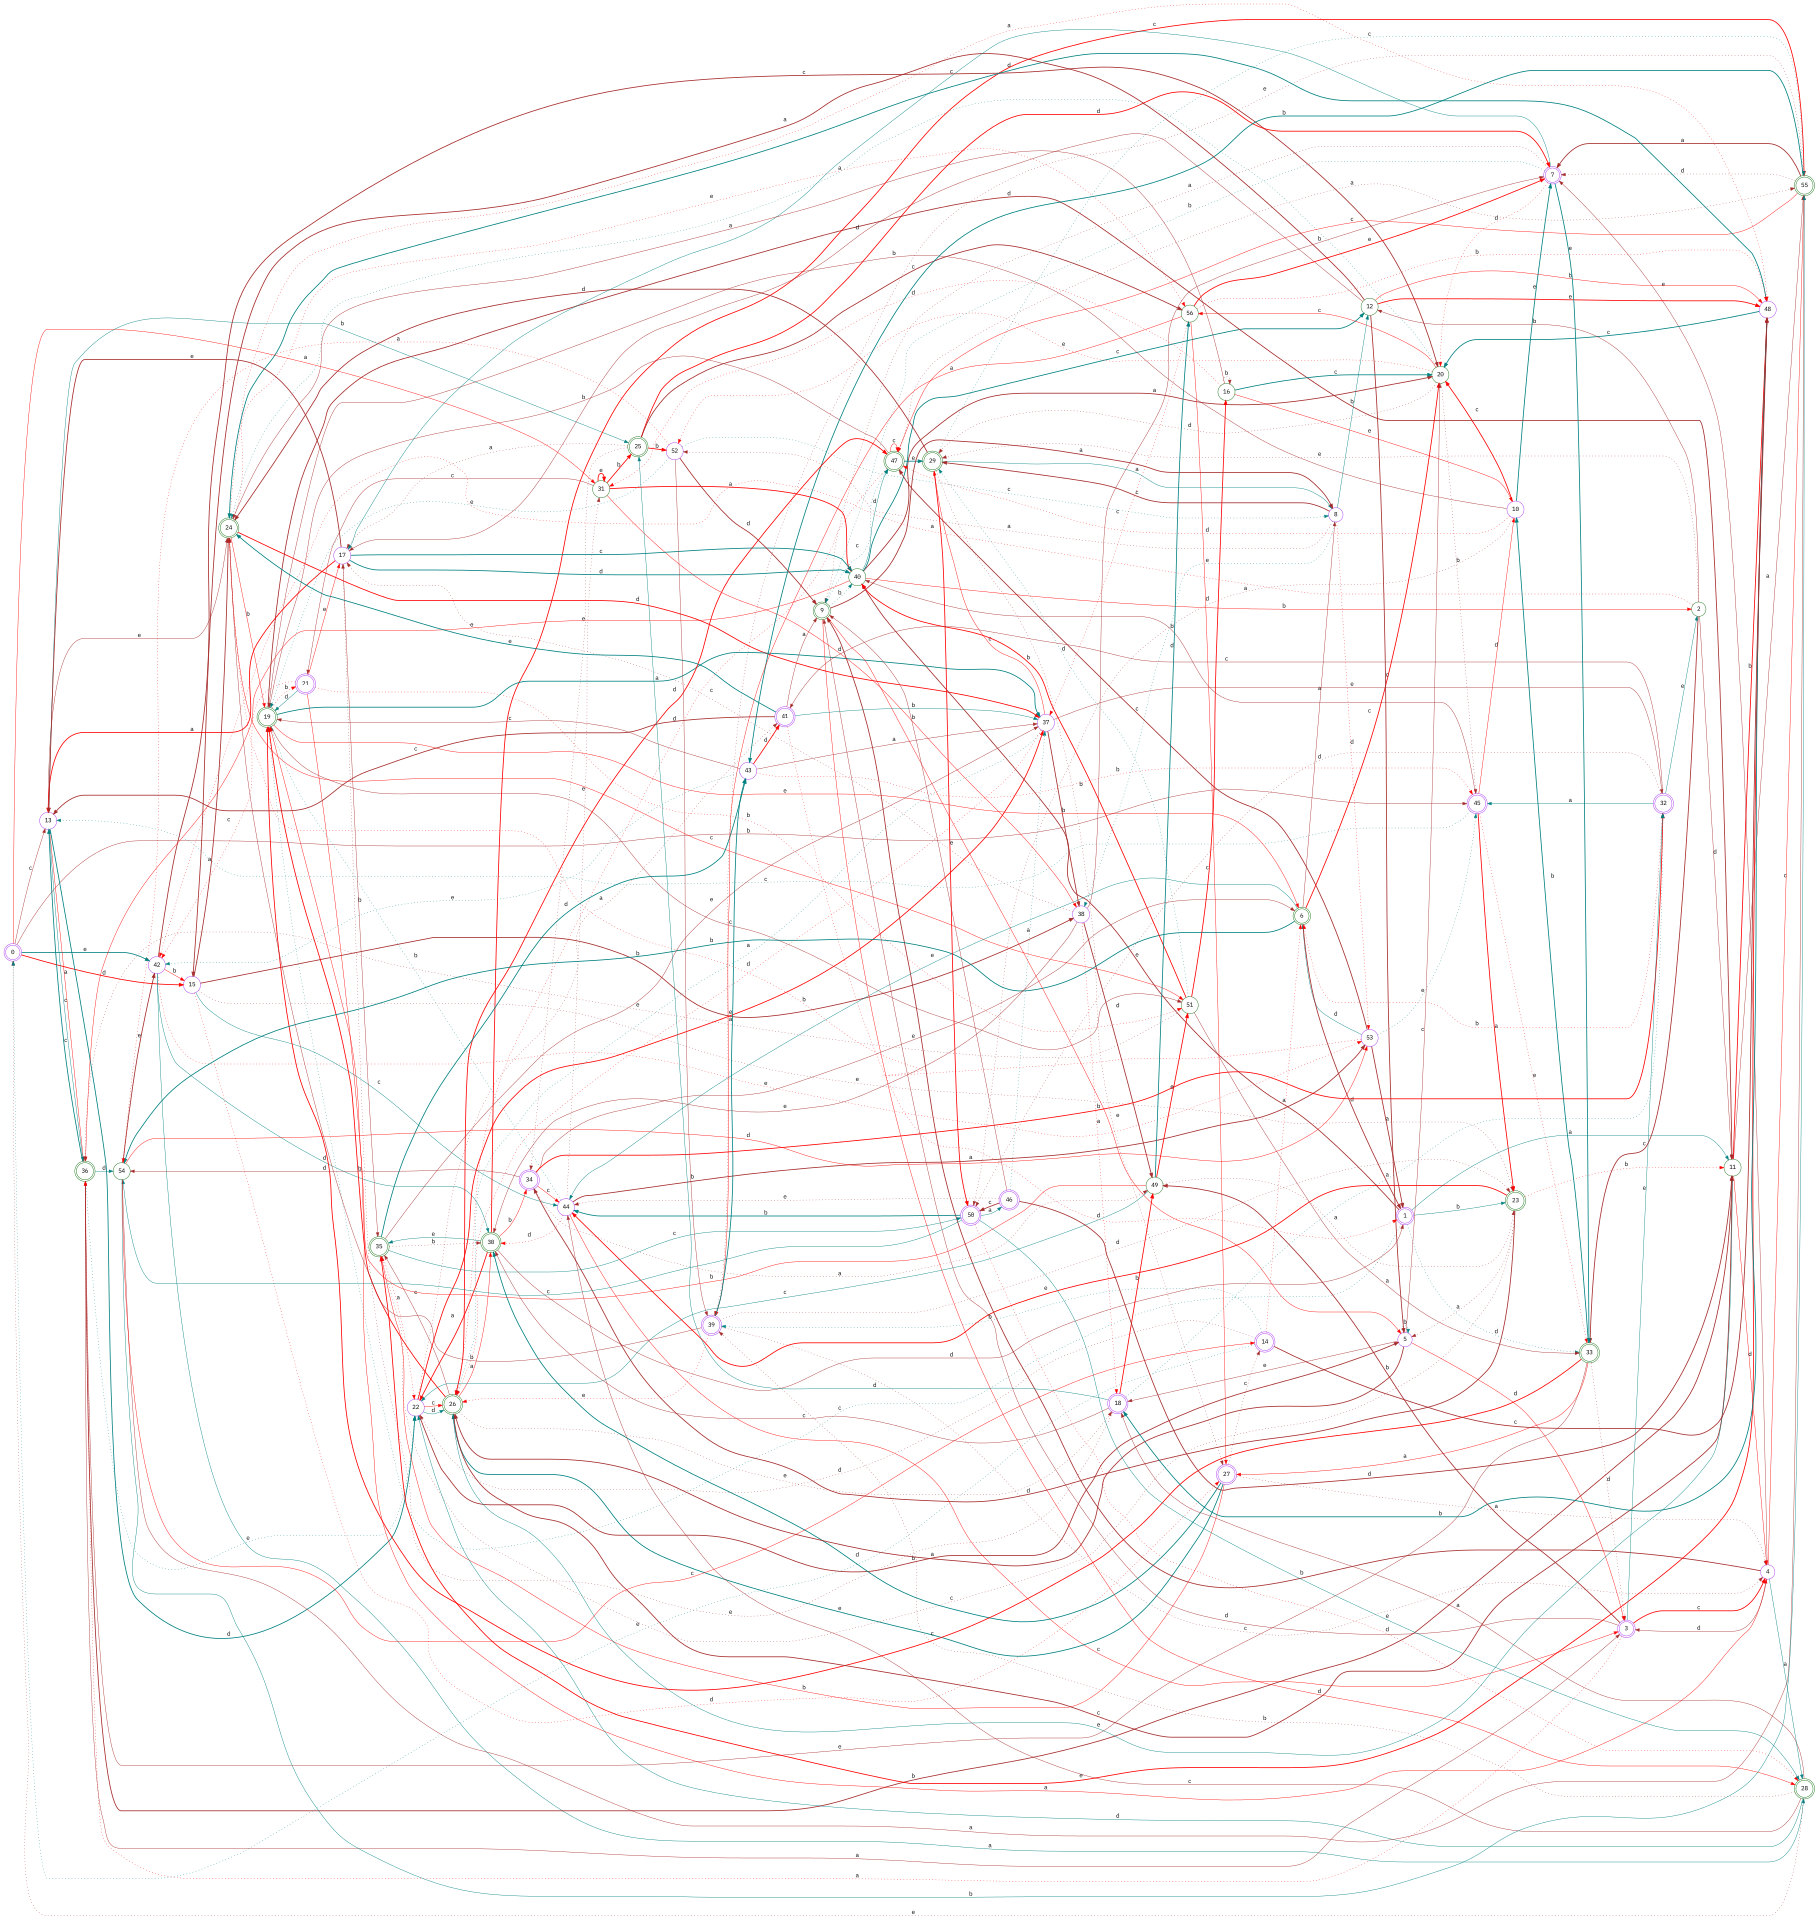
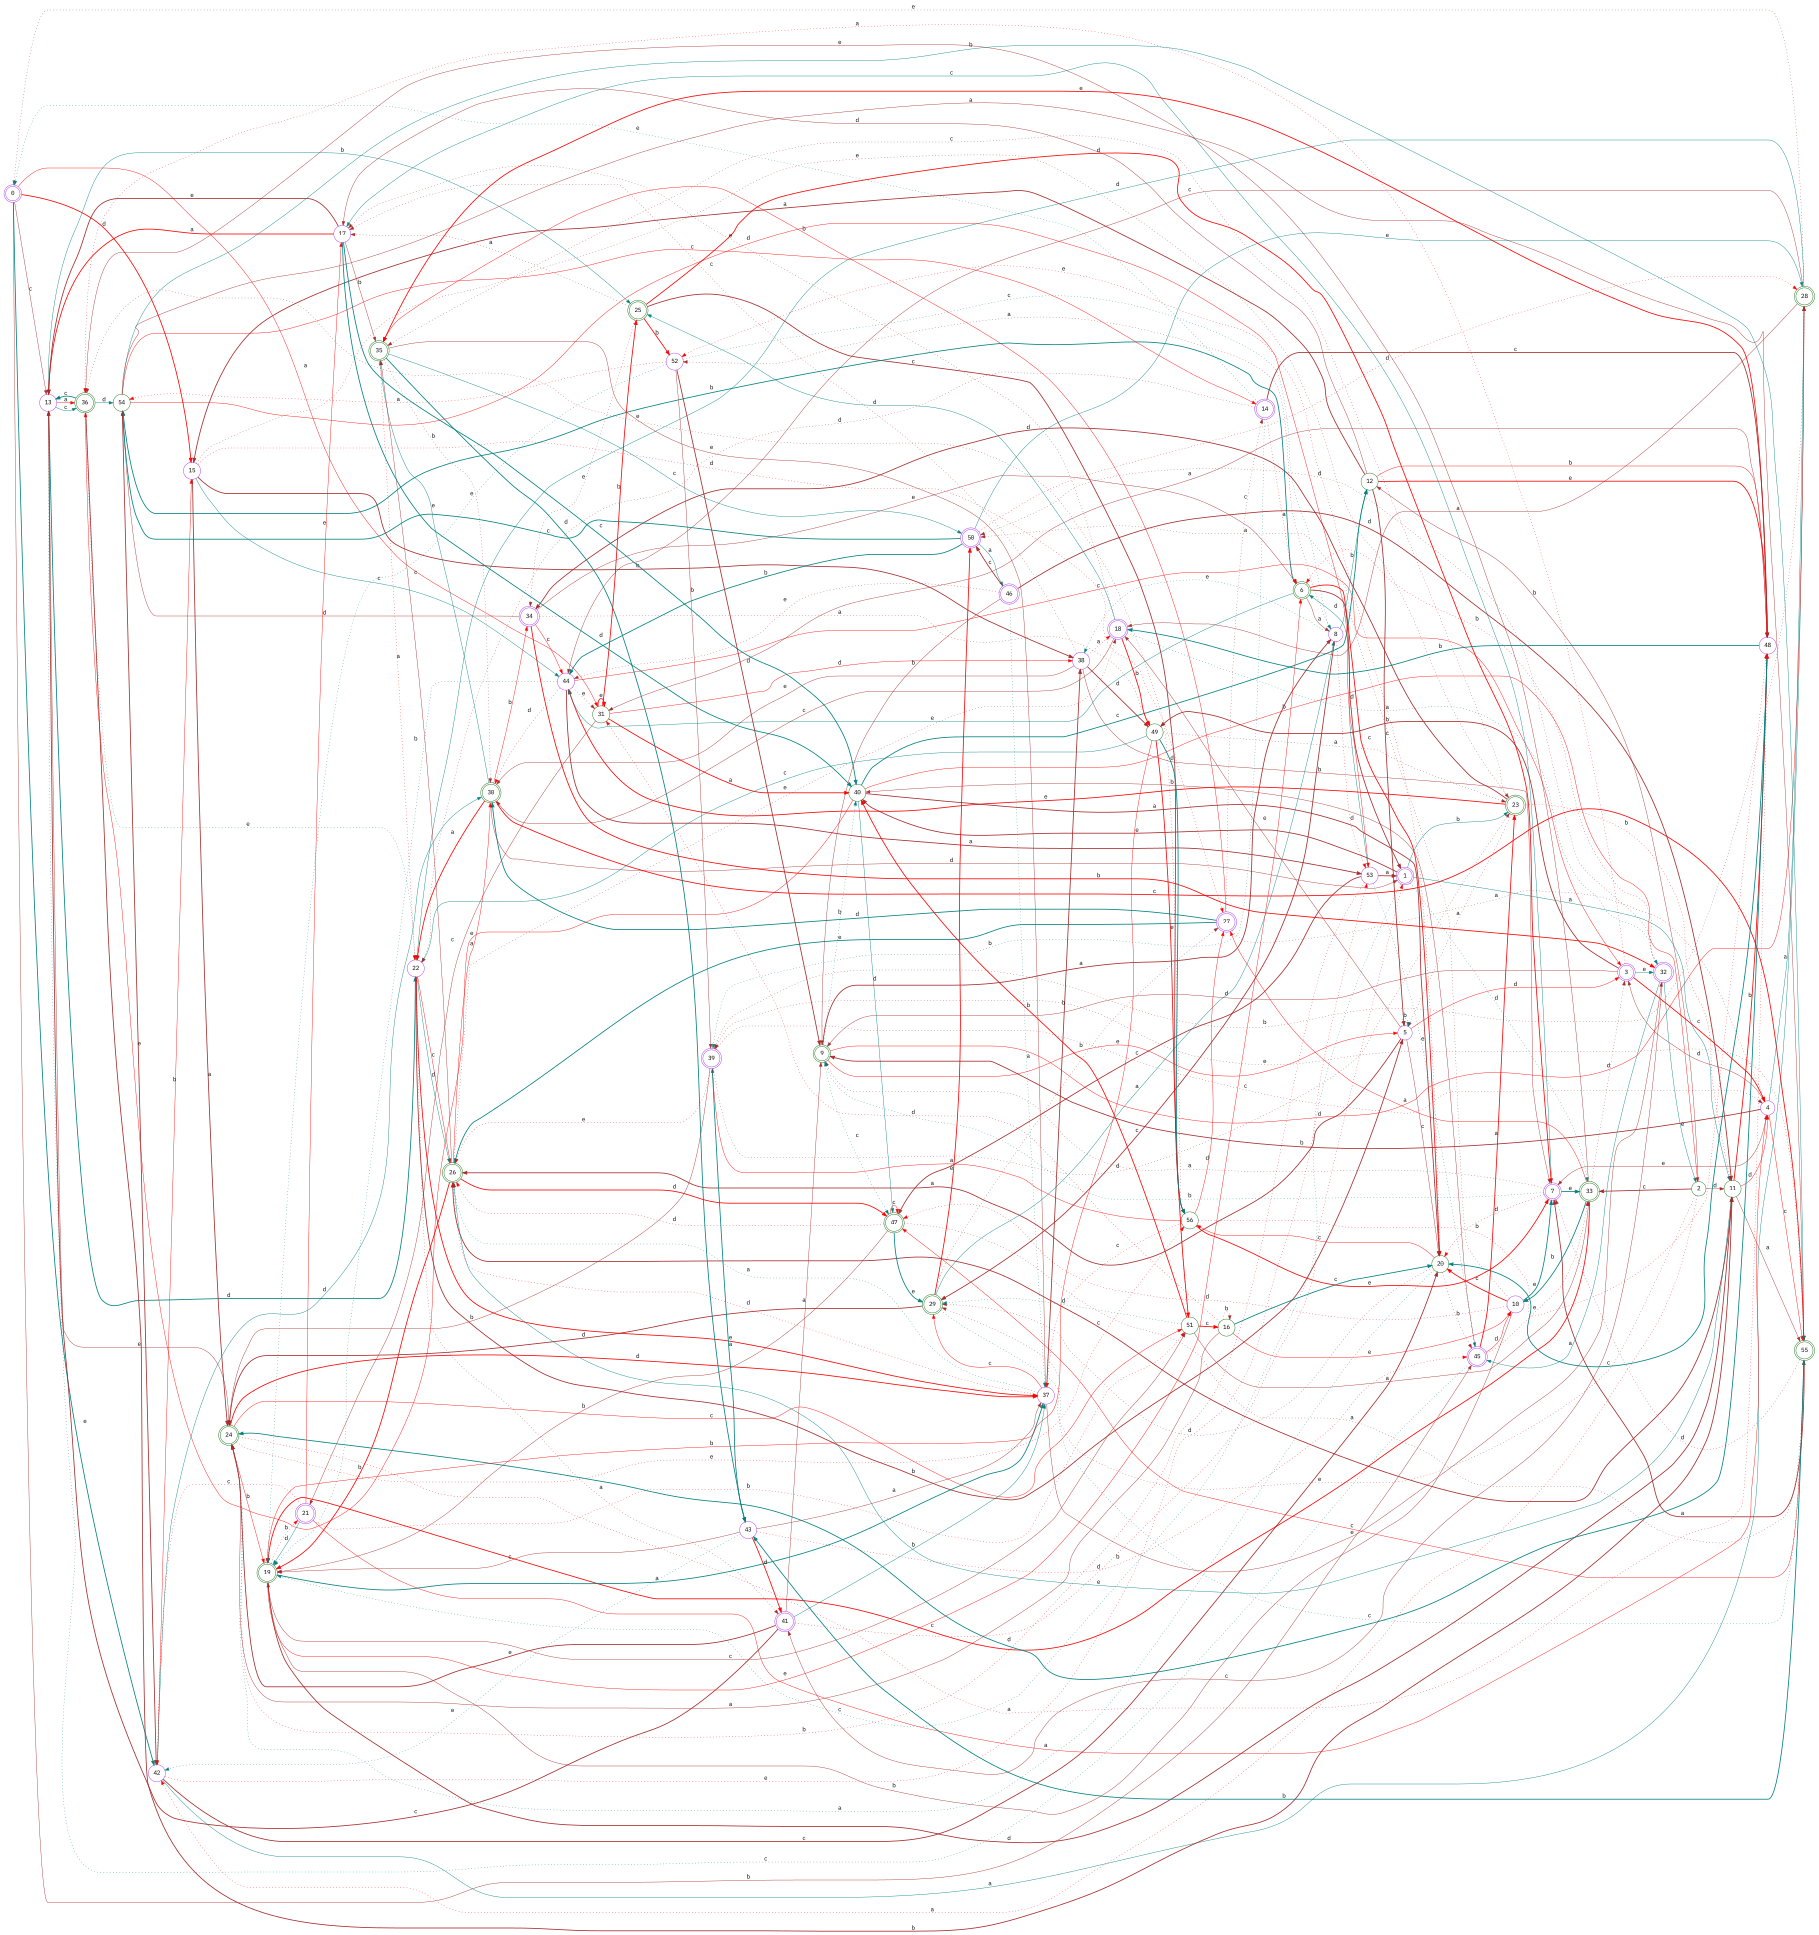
none -> (1225, 466)
(503, 643) -> (404, 1687)
(509, 1295) -> (493, 522)
(568, 1852) -> none
